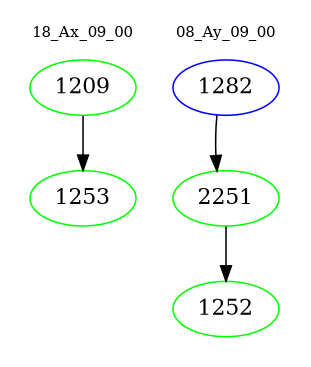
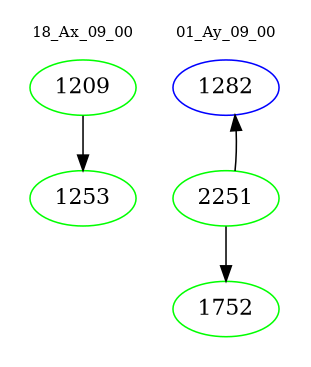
(226, 33) -> (226, 33)
(216, 135) -> (236, 151)
(226, 309) -> (226, 309)
